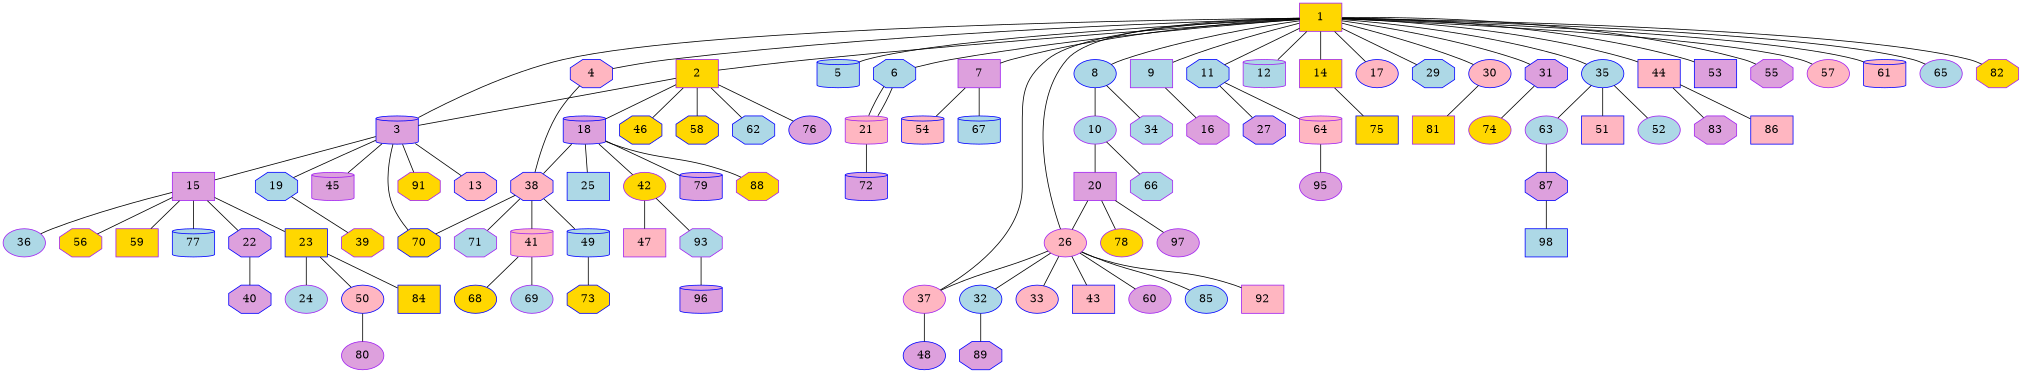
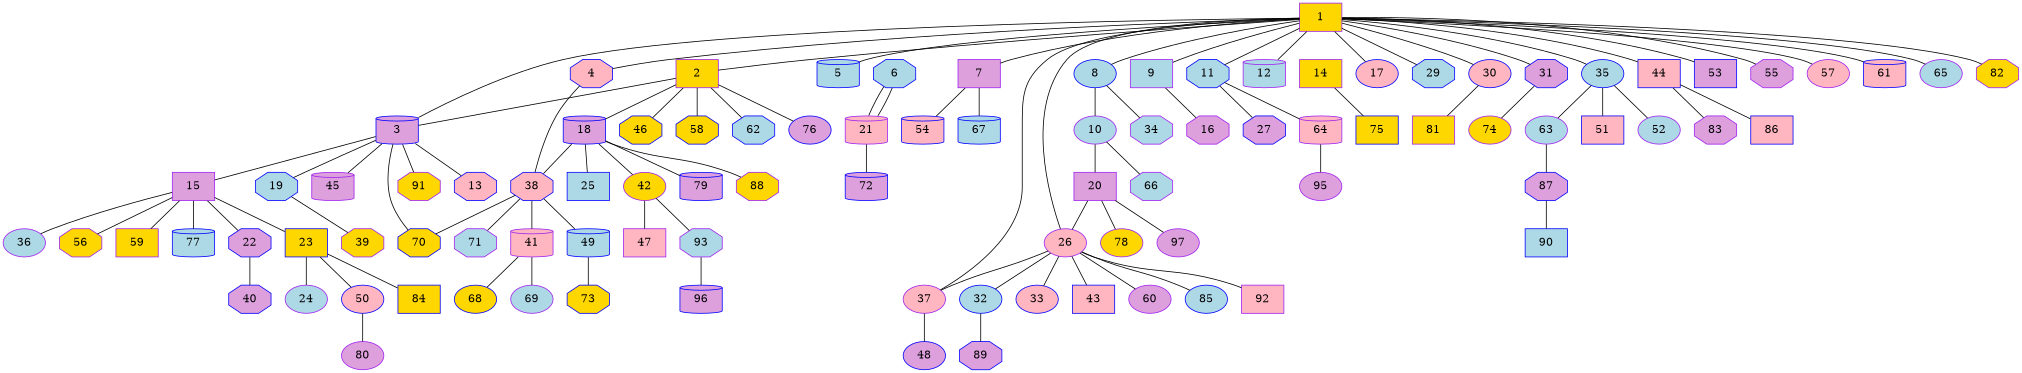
(1059, 44) -> none
(1321, 46) -> none
(1546, 243) -> (1546, 243)
